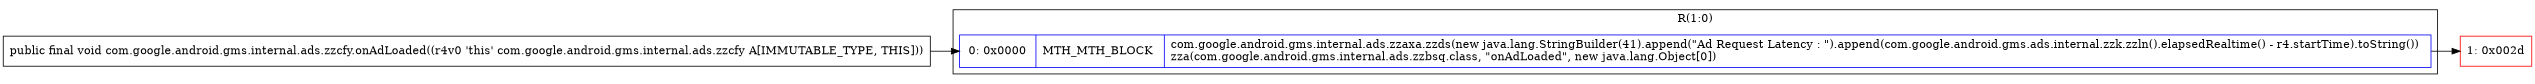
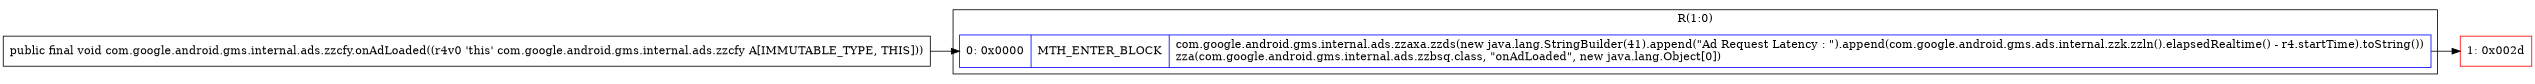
(1098, 51) -> (1100, 51)
